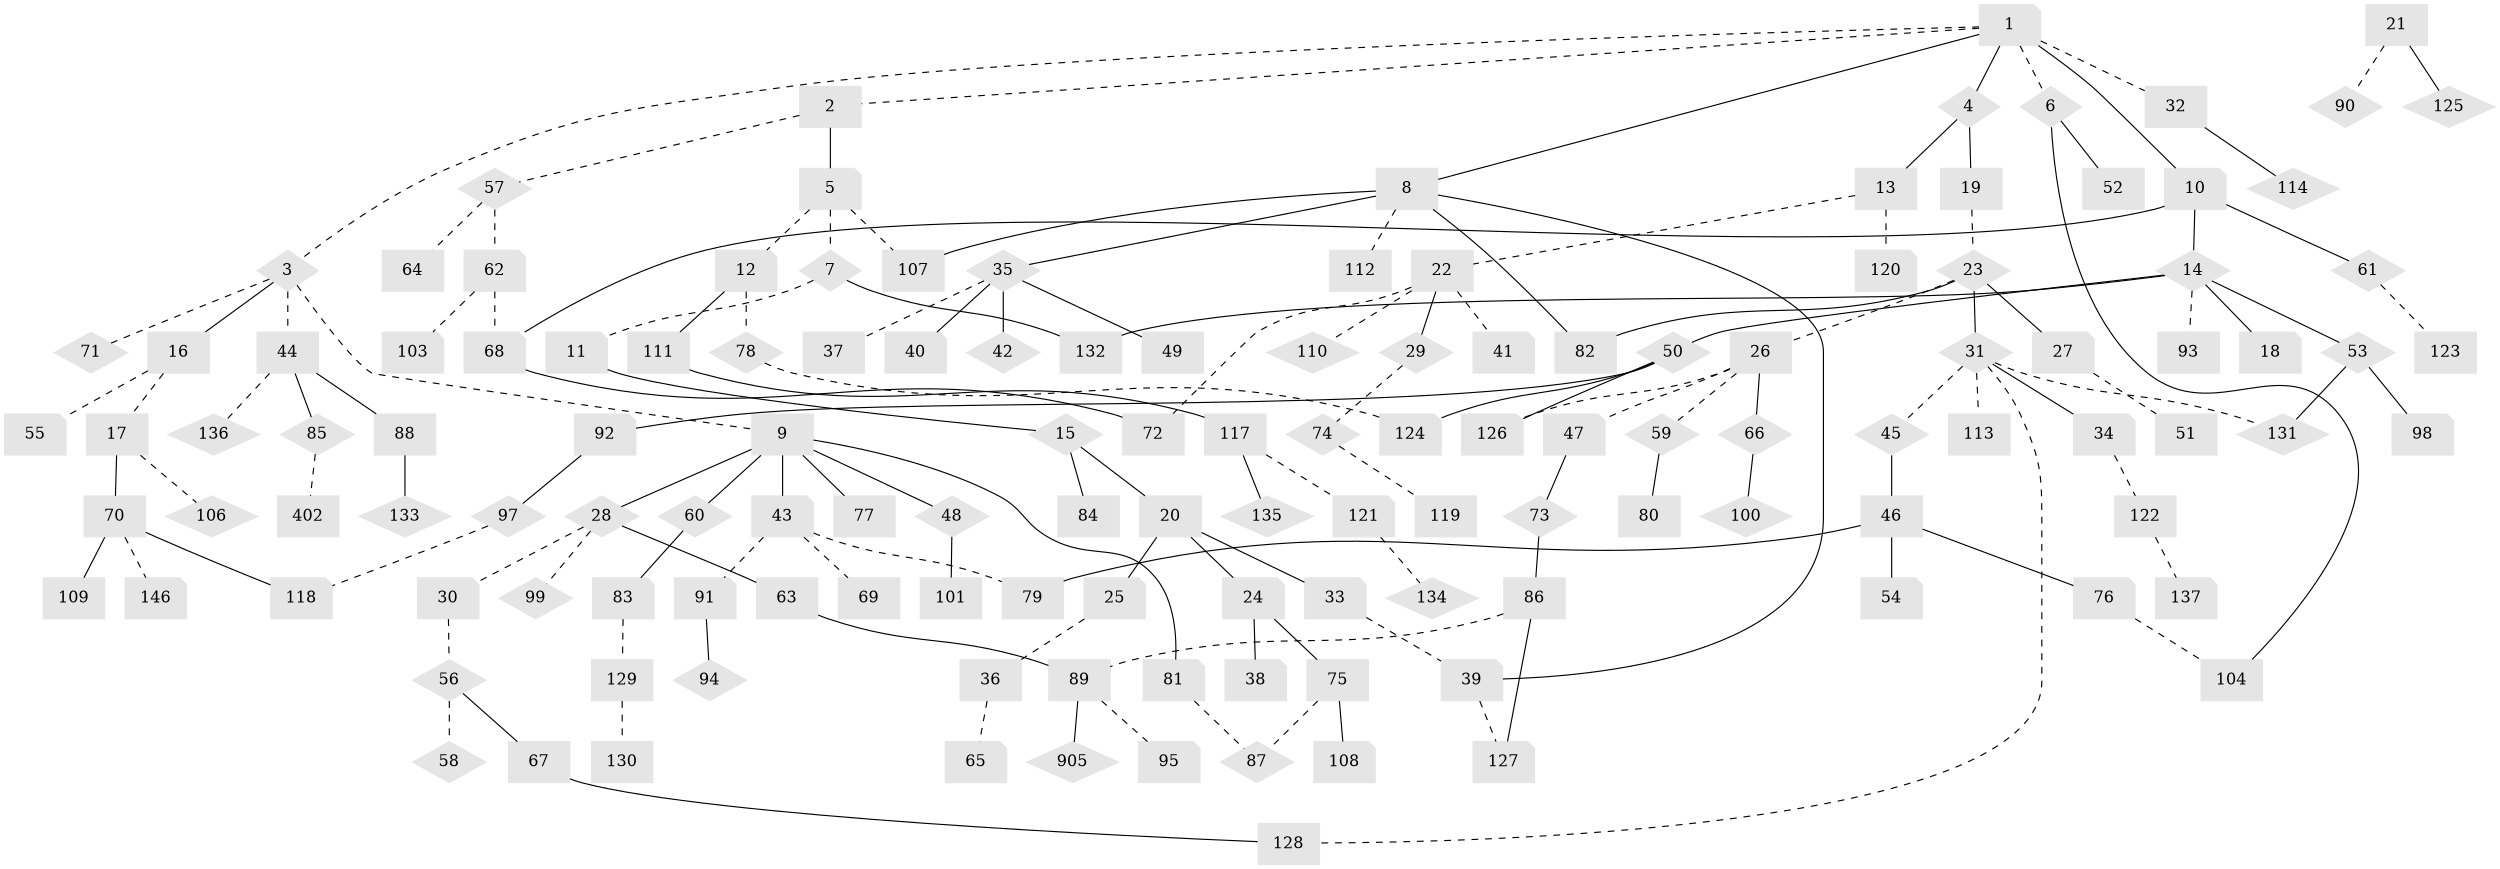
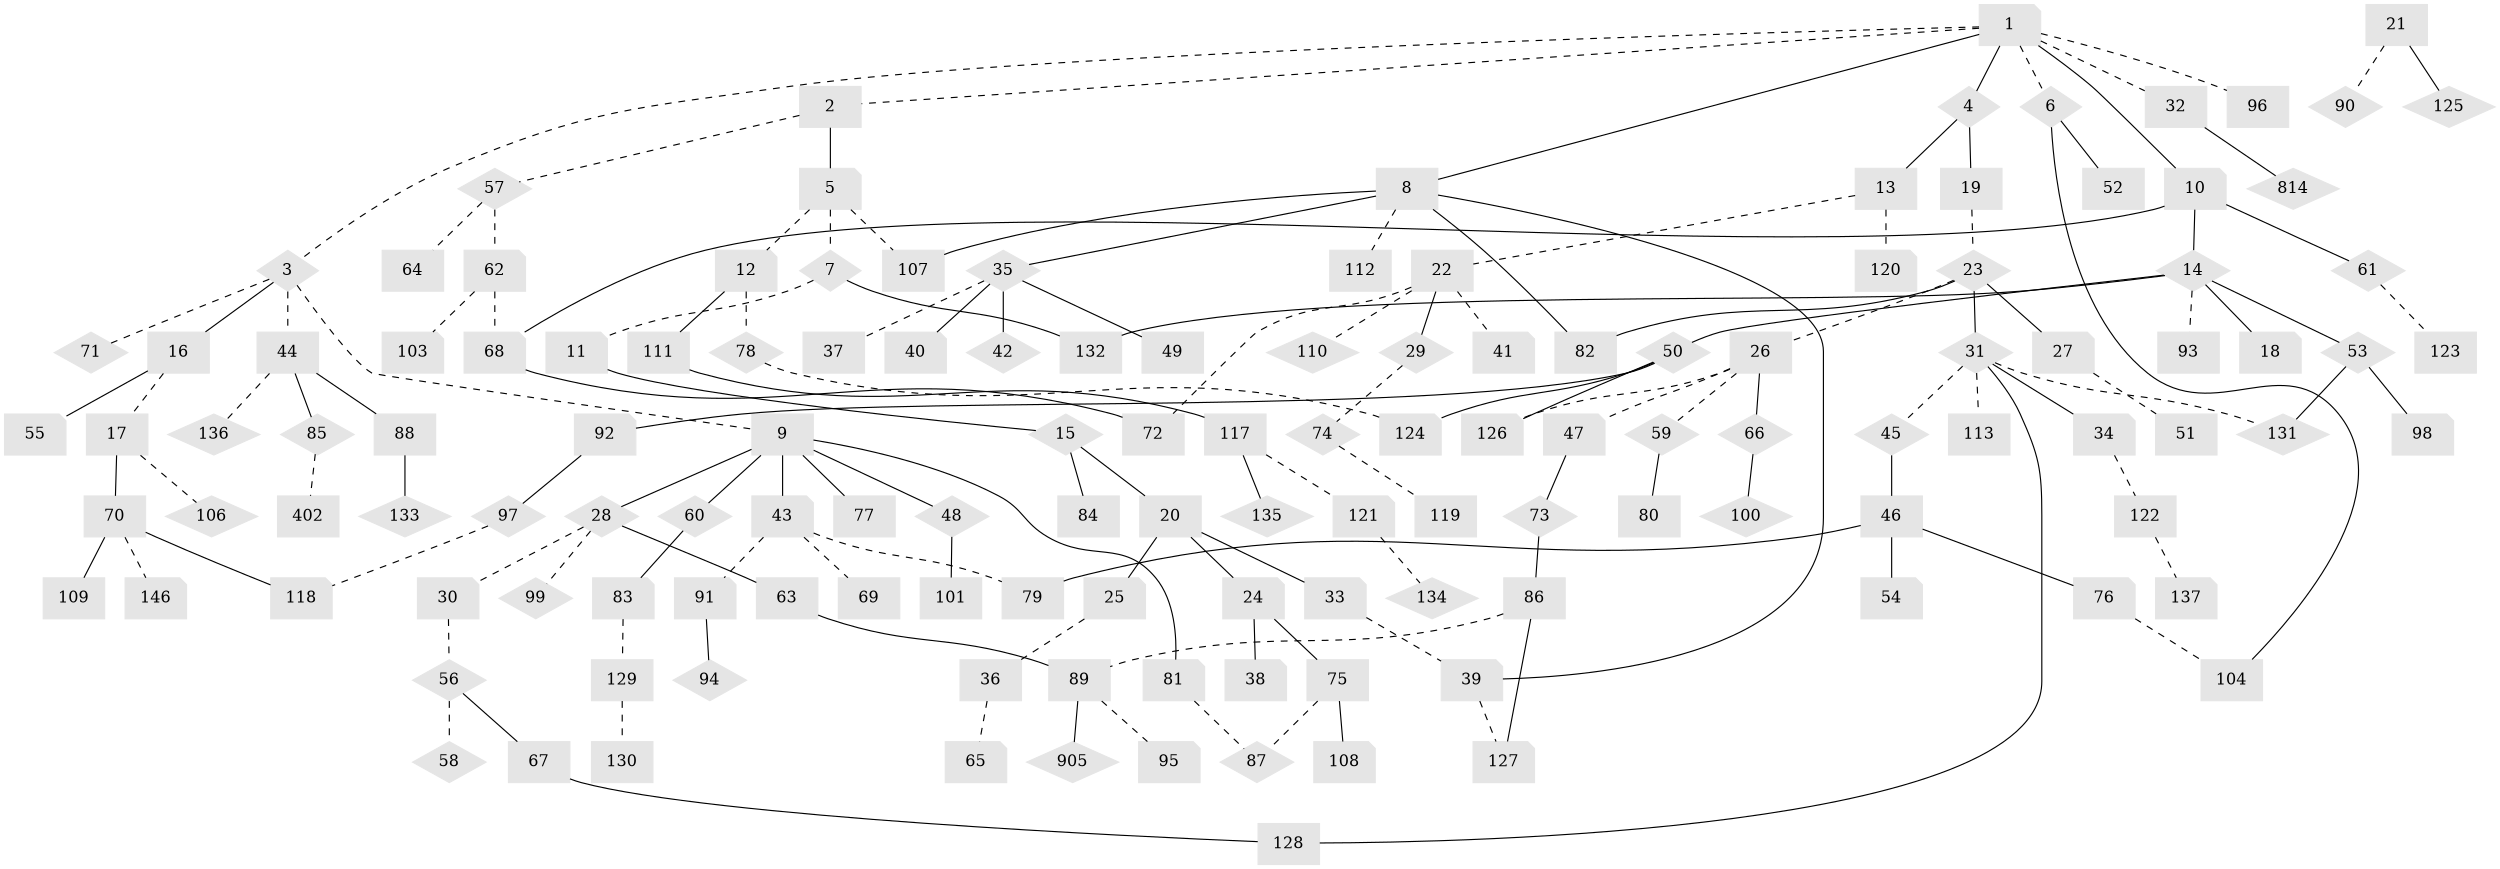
none -> (2258, 107)
(2293, 189) -> (2293, 189)
(107, 393) -> (107, 393)
(1866, 794) -> (1866, 794)
